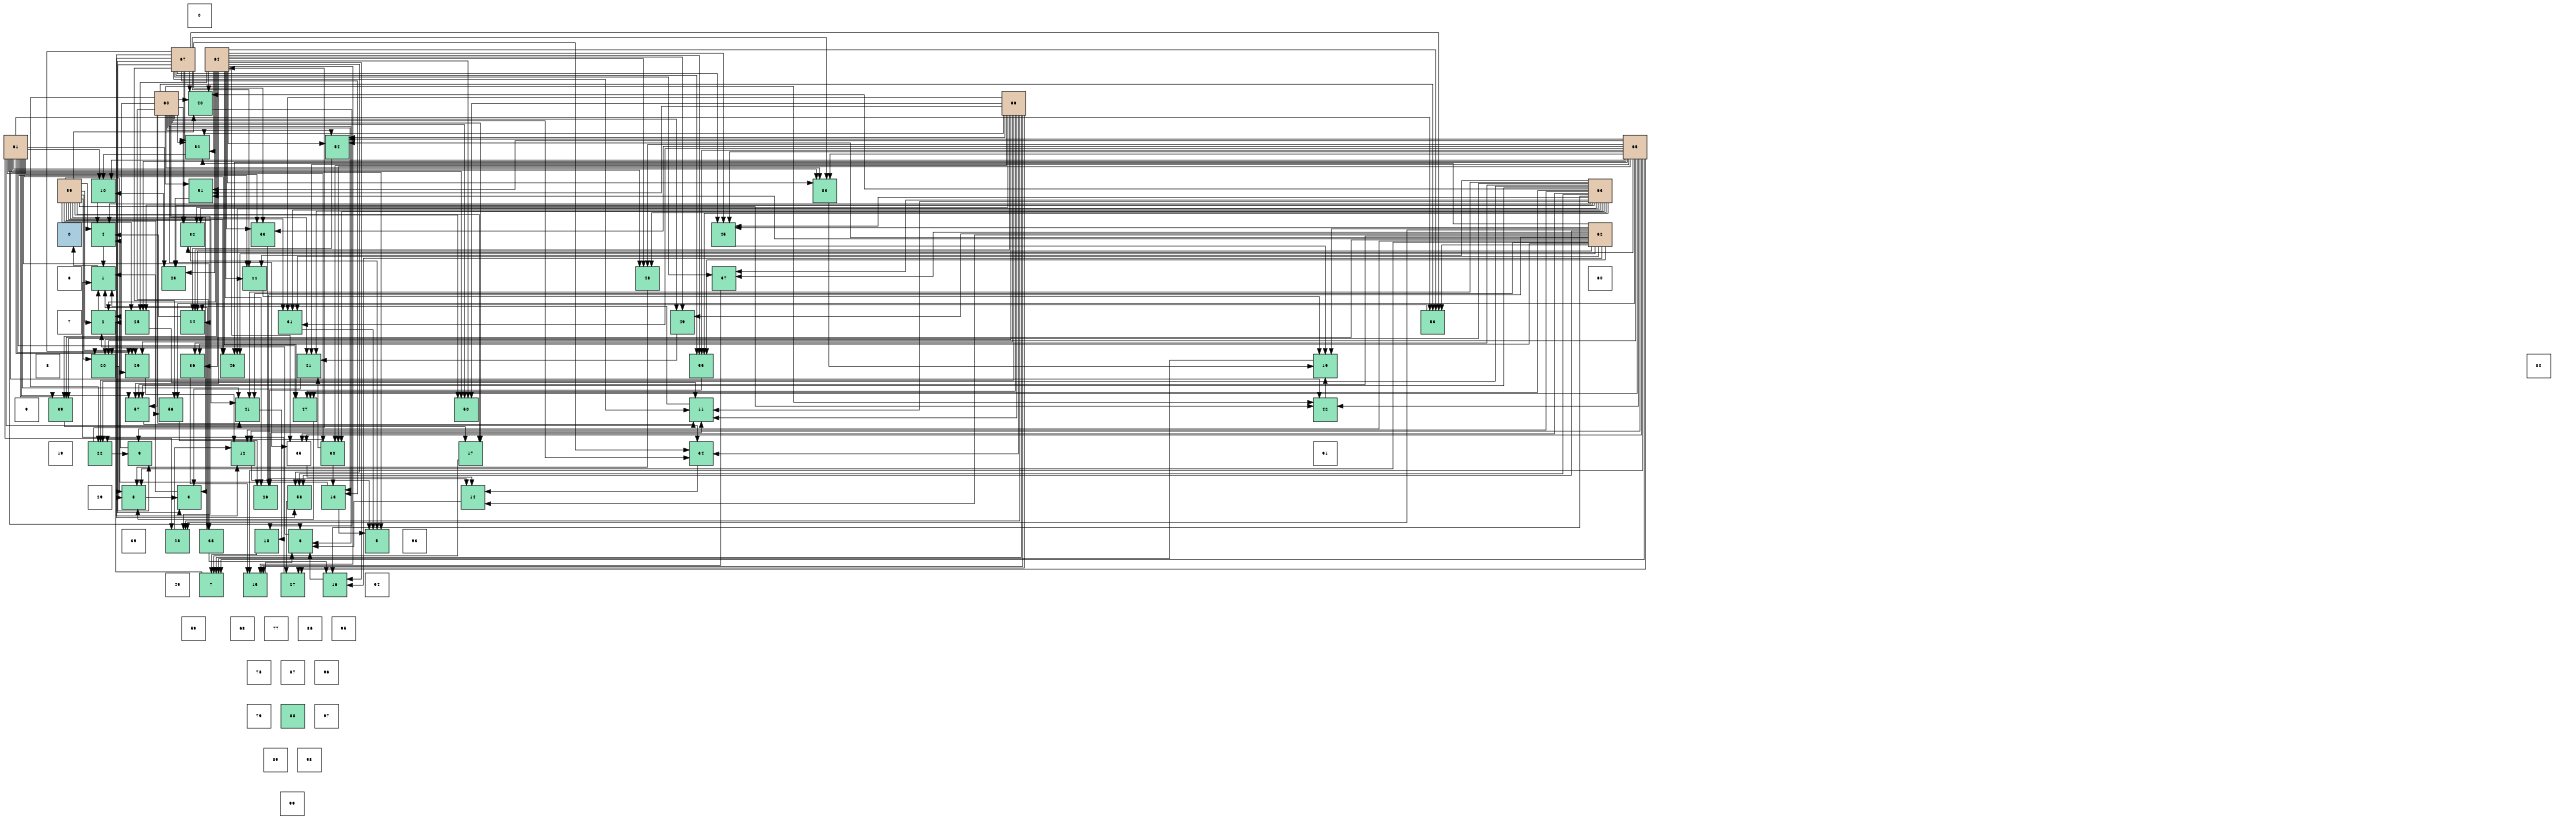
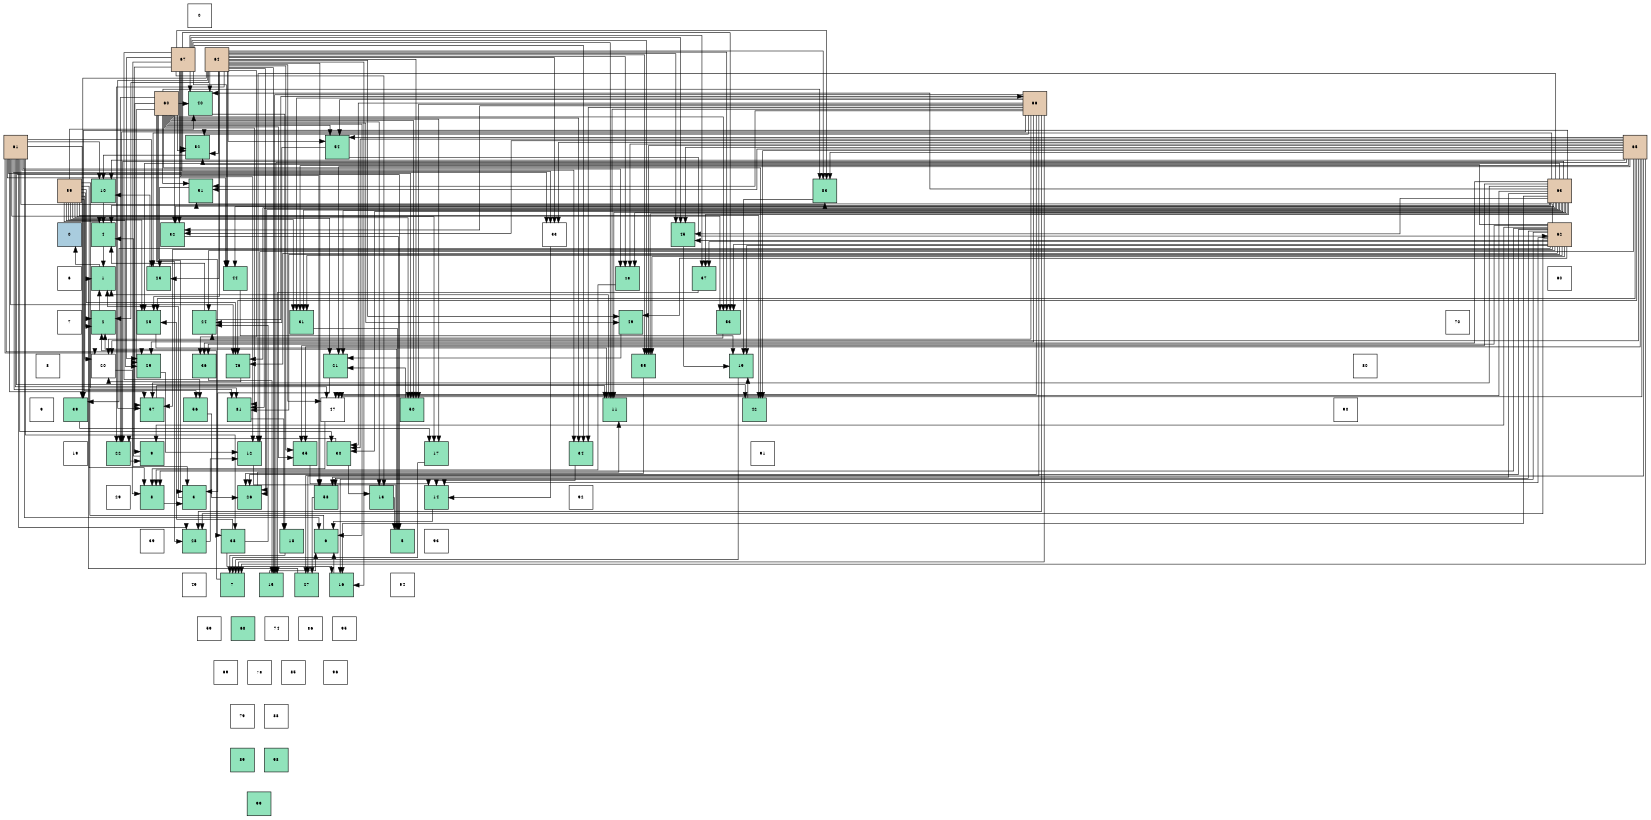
(324, 152) -> (117, 200)
(851, 178) -> (698, 221)
none -> (773, 209)
(263, 235) -> (554, 235)
(642, 250) -> (281, 103)
(934, 304) -> none
none -> (1458, 322)
(207, 361) -> (177, 449)
(103, 366) -> (103, 366)
(247, 410) -> (239, 410)
(305, 410) -> (333, 410)
none -> (1346, 410)
(318, 417) -> (392, 368)
(299, 454) -> (305, 454)
(161, 482) -> (336, 349)
none -> (581, 497)
(242, 629) -> (243, 629)
(276, 629) -> (277, 629)
none -> (226, 672)
(293, 672) -> (293, 672)
(293, 716) -> (276, 716)
(327, 716) -> none
(276, 760) -> (242, 760)
(310, 760) -> (276, 760)
(292, 804) -> (259, 804)
